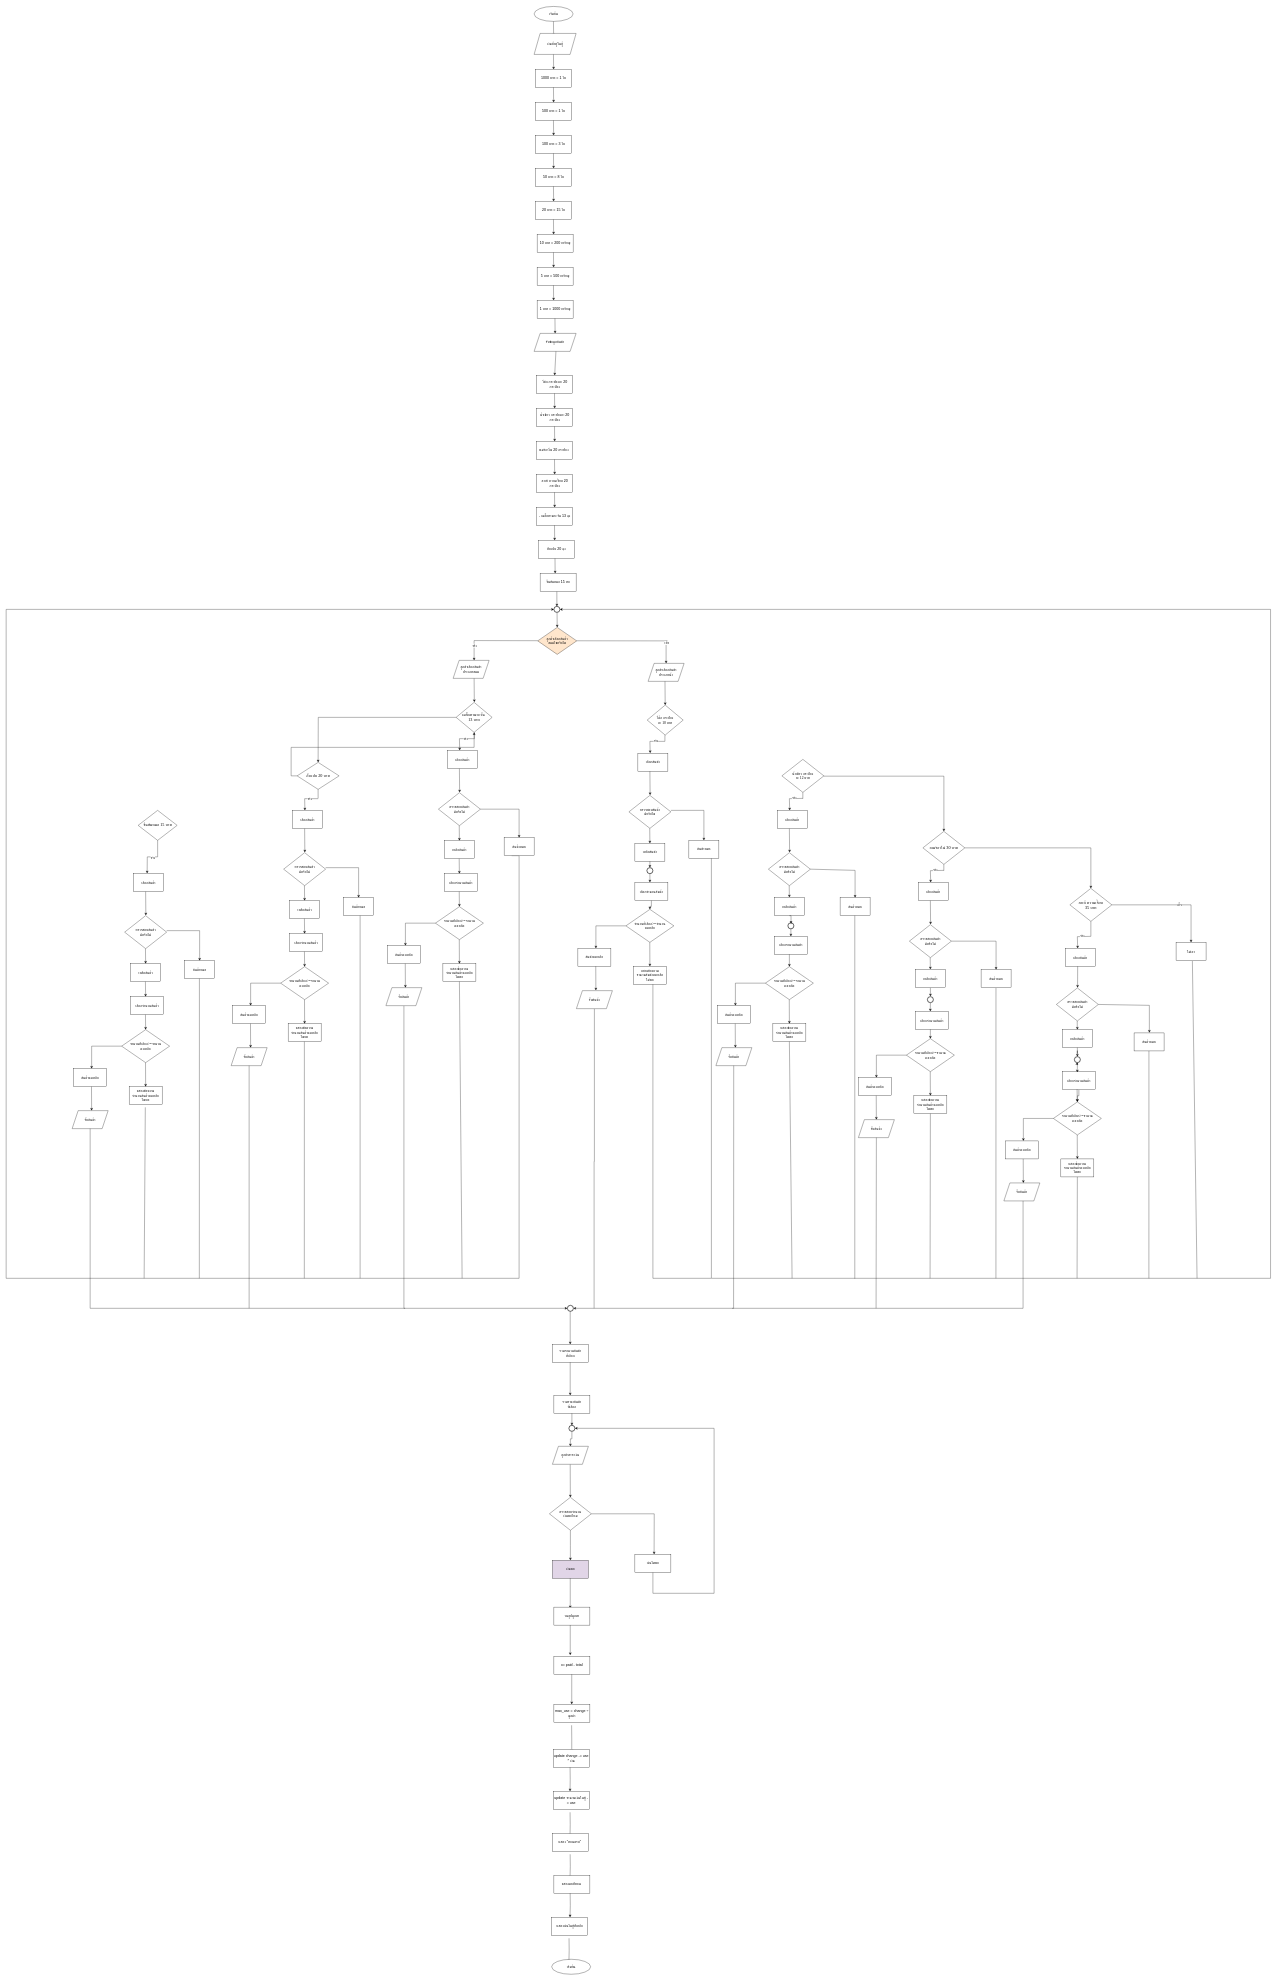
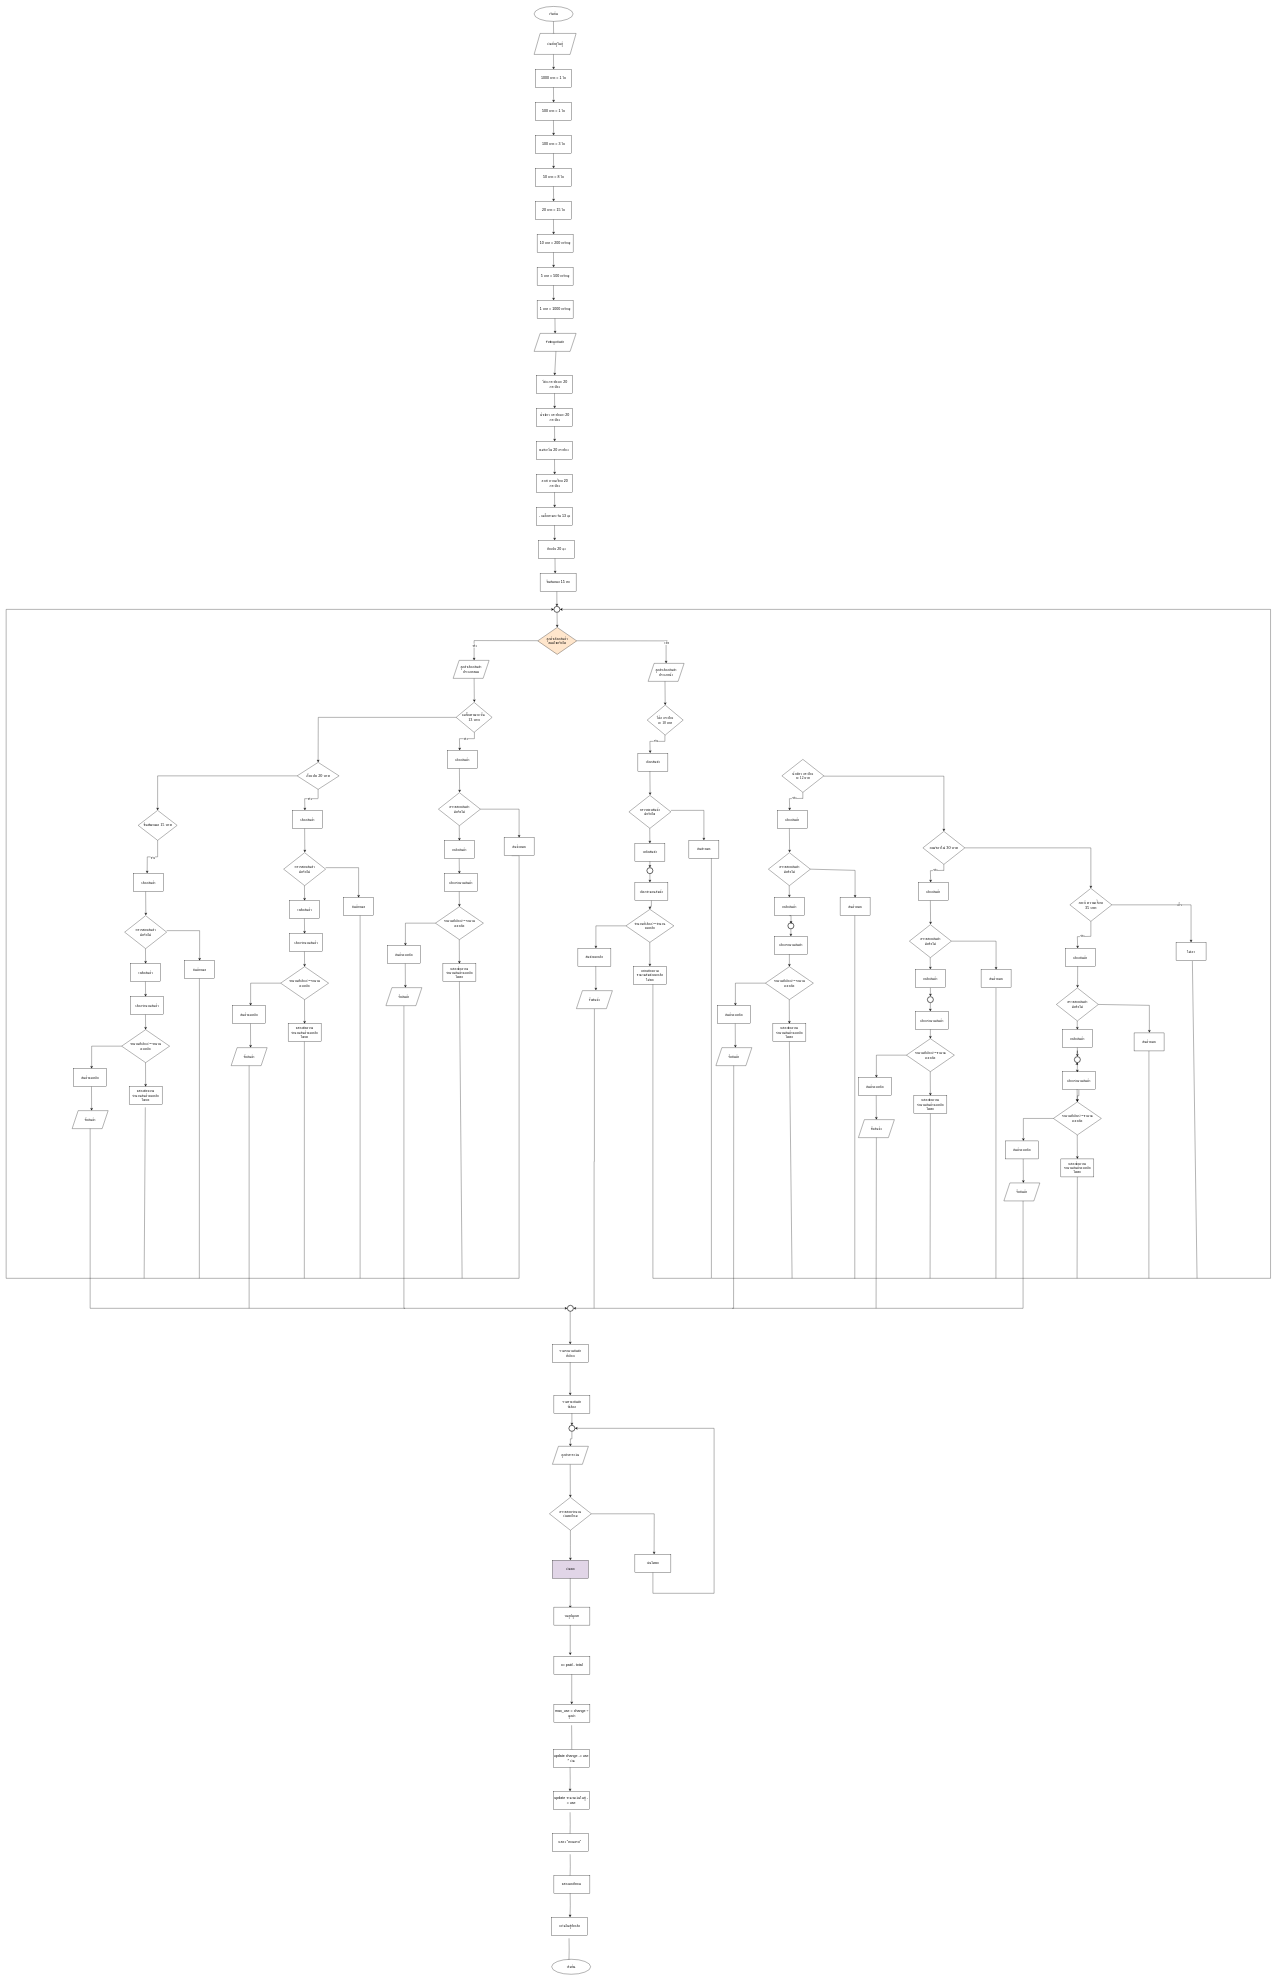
(371, 747) -> (158, 807)
(570, 1926) -> (570, 1926)
